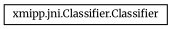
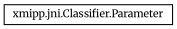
(86, 15) -> (88, 15)
